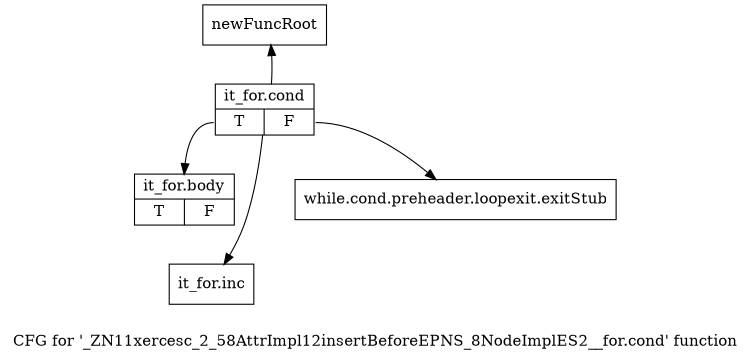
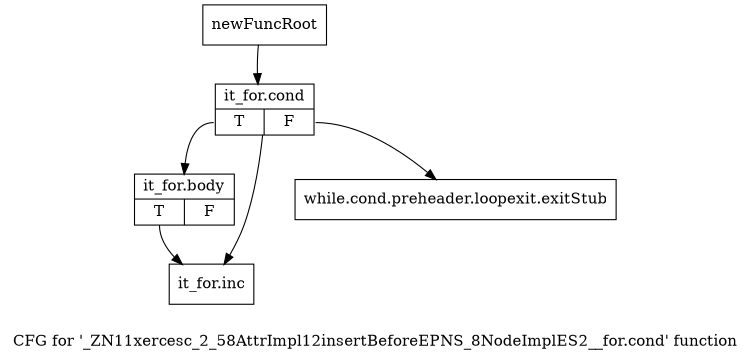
(272, 70) -> (257, 59)
none -> (164, 242)
